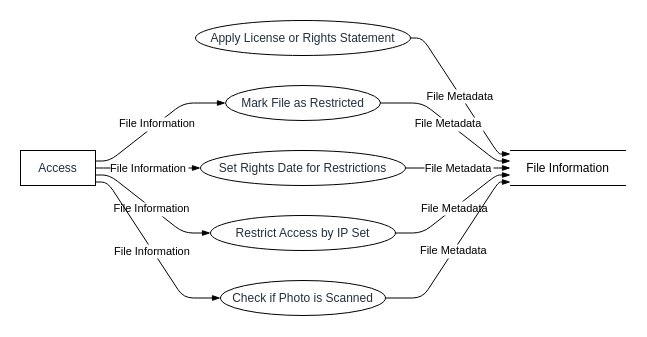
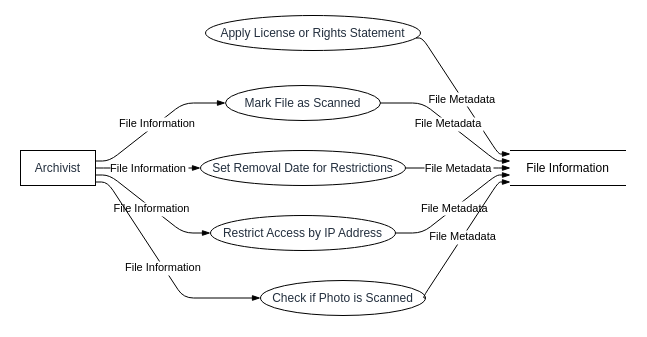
(303, 38) -> (313, 33)
(303, 104) -> (303, 104)
(58, 169) -> (58, 169)
(303, 169) -> (303, 169)
(303, 234) -> (303, 234)
(303, 298) -> (343, 298)
